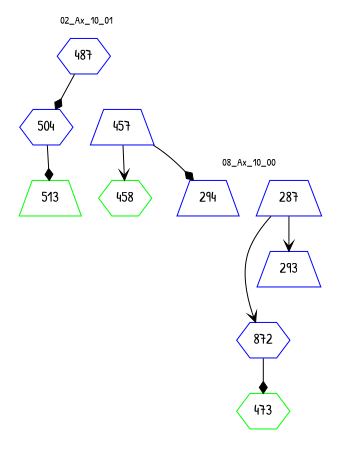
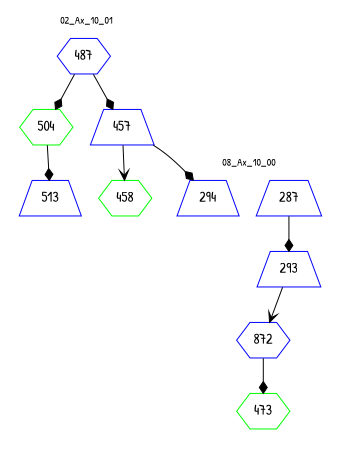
none -> (100, 87)
(46, 127) -> (46, 127)
(50, 198) -> (50, 198)
(289, 229) -> (289, 229)
(246, 261) -> (278, 300)
